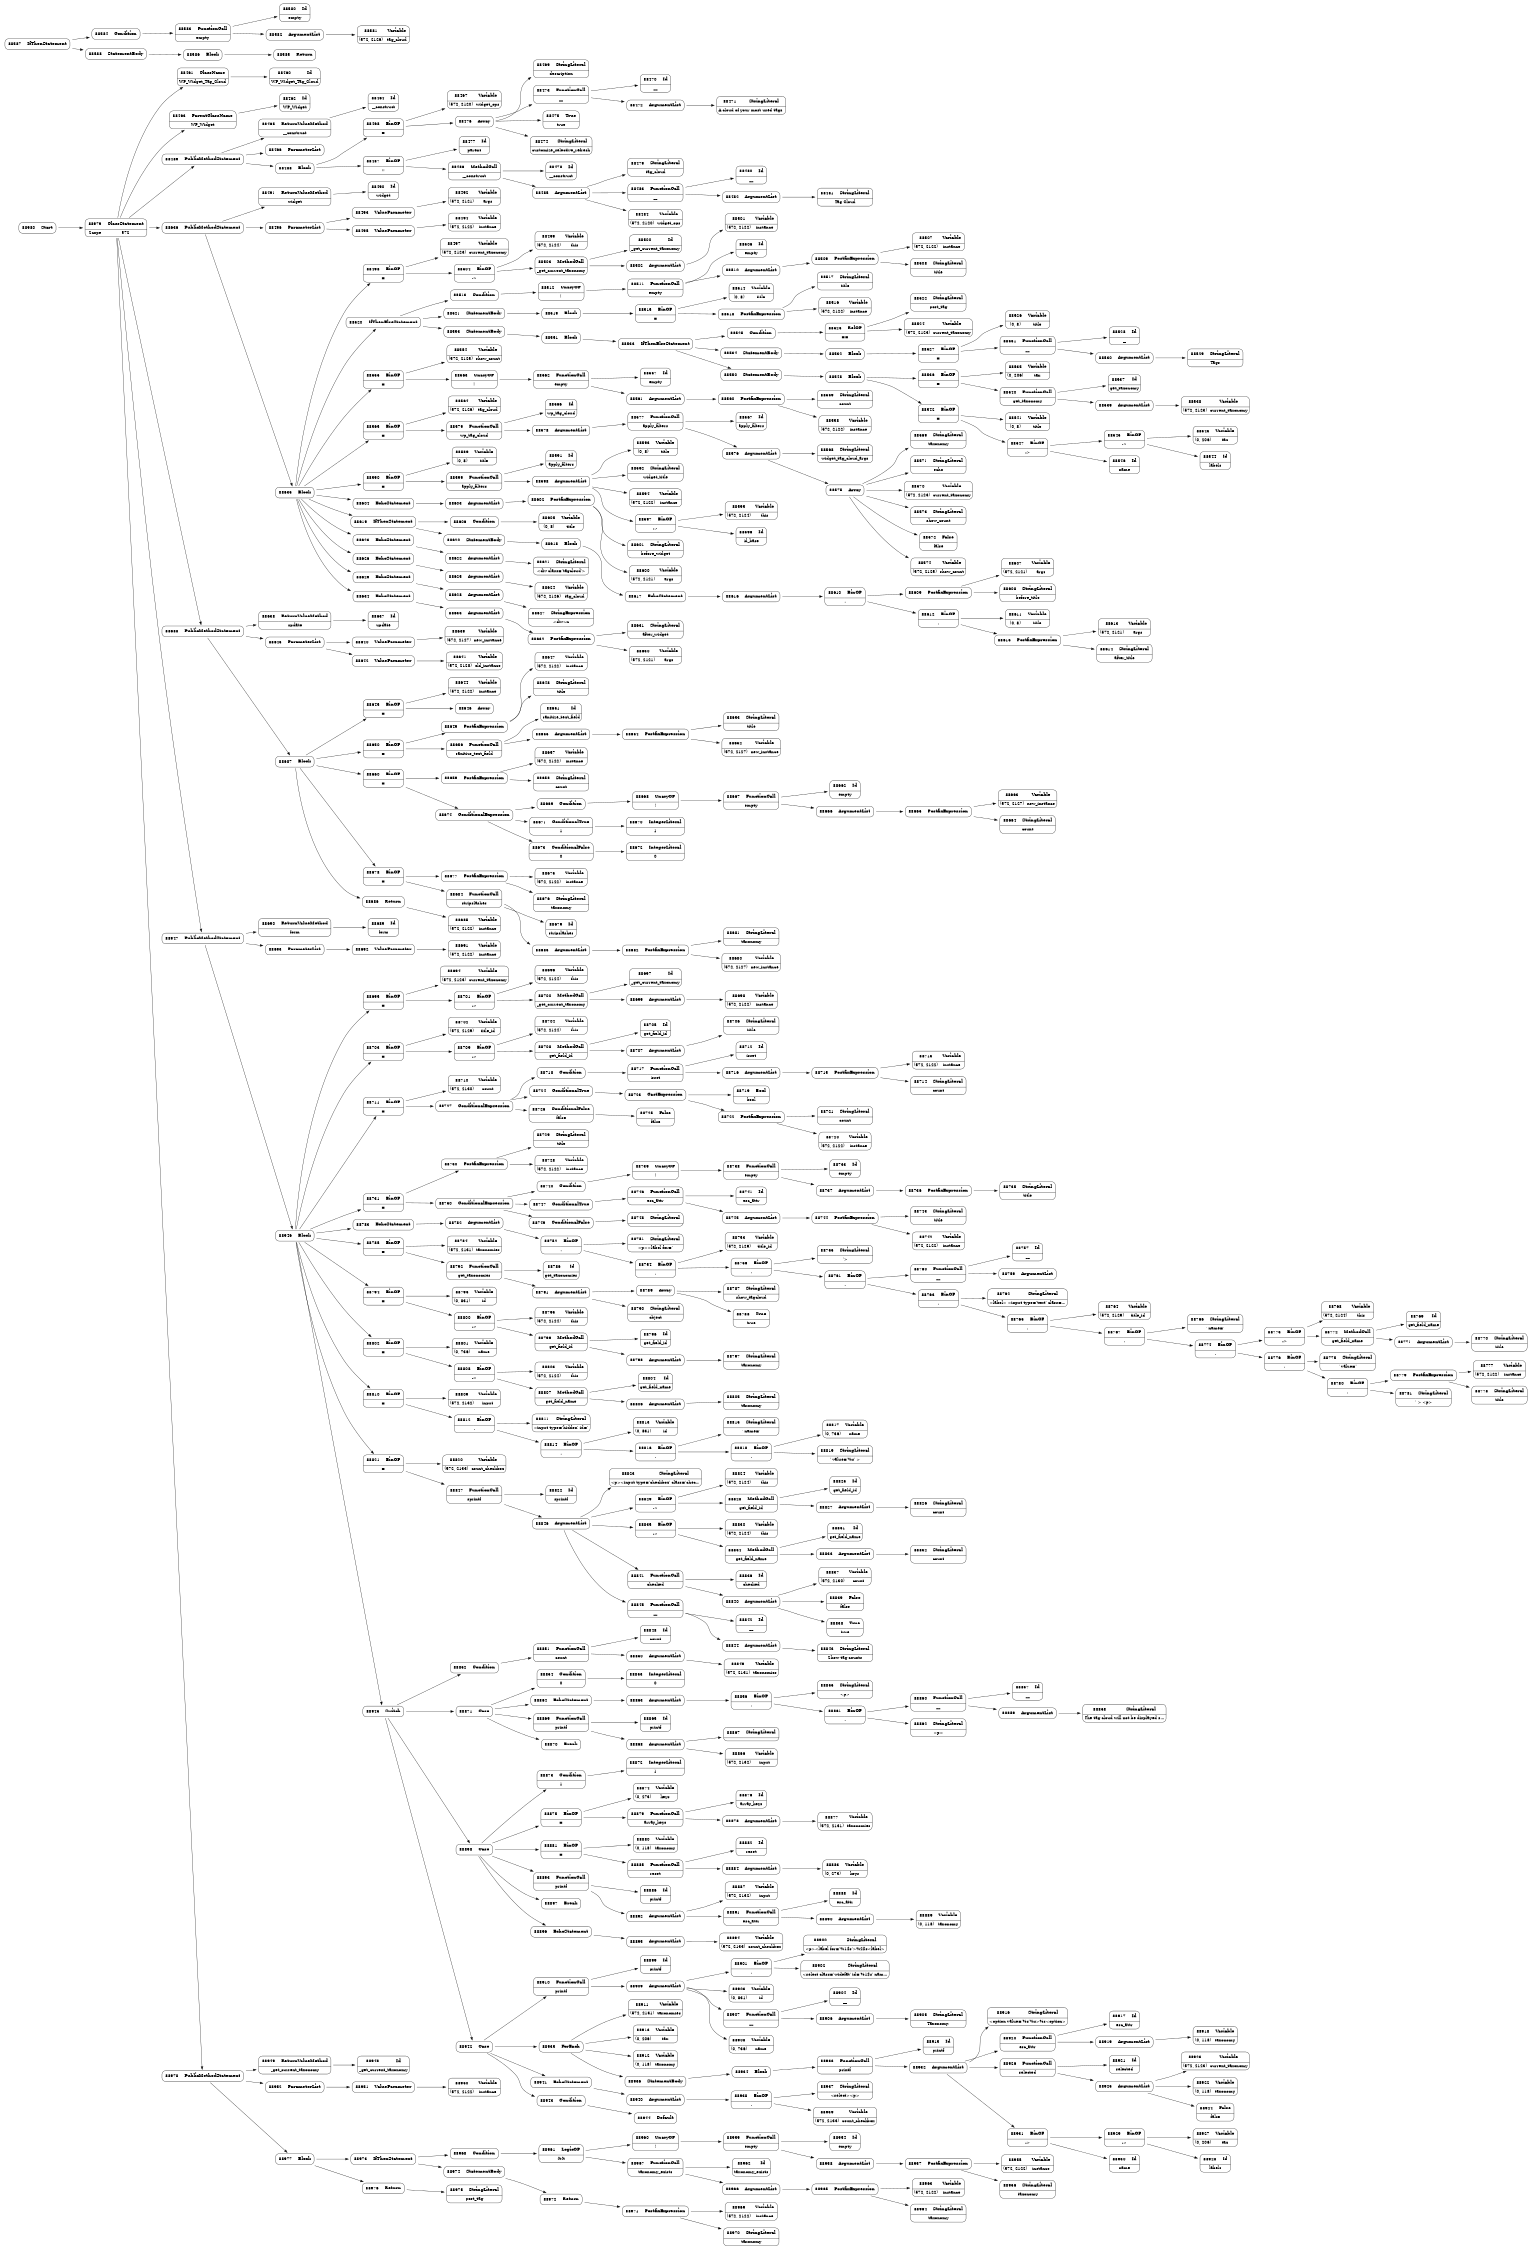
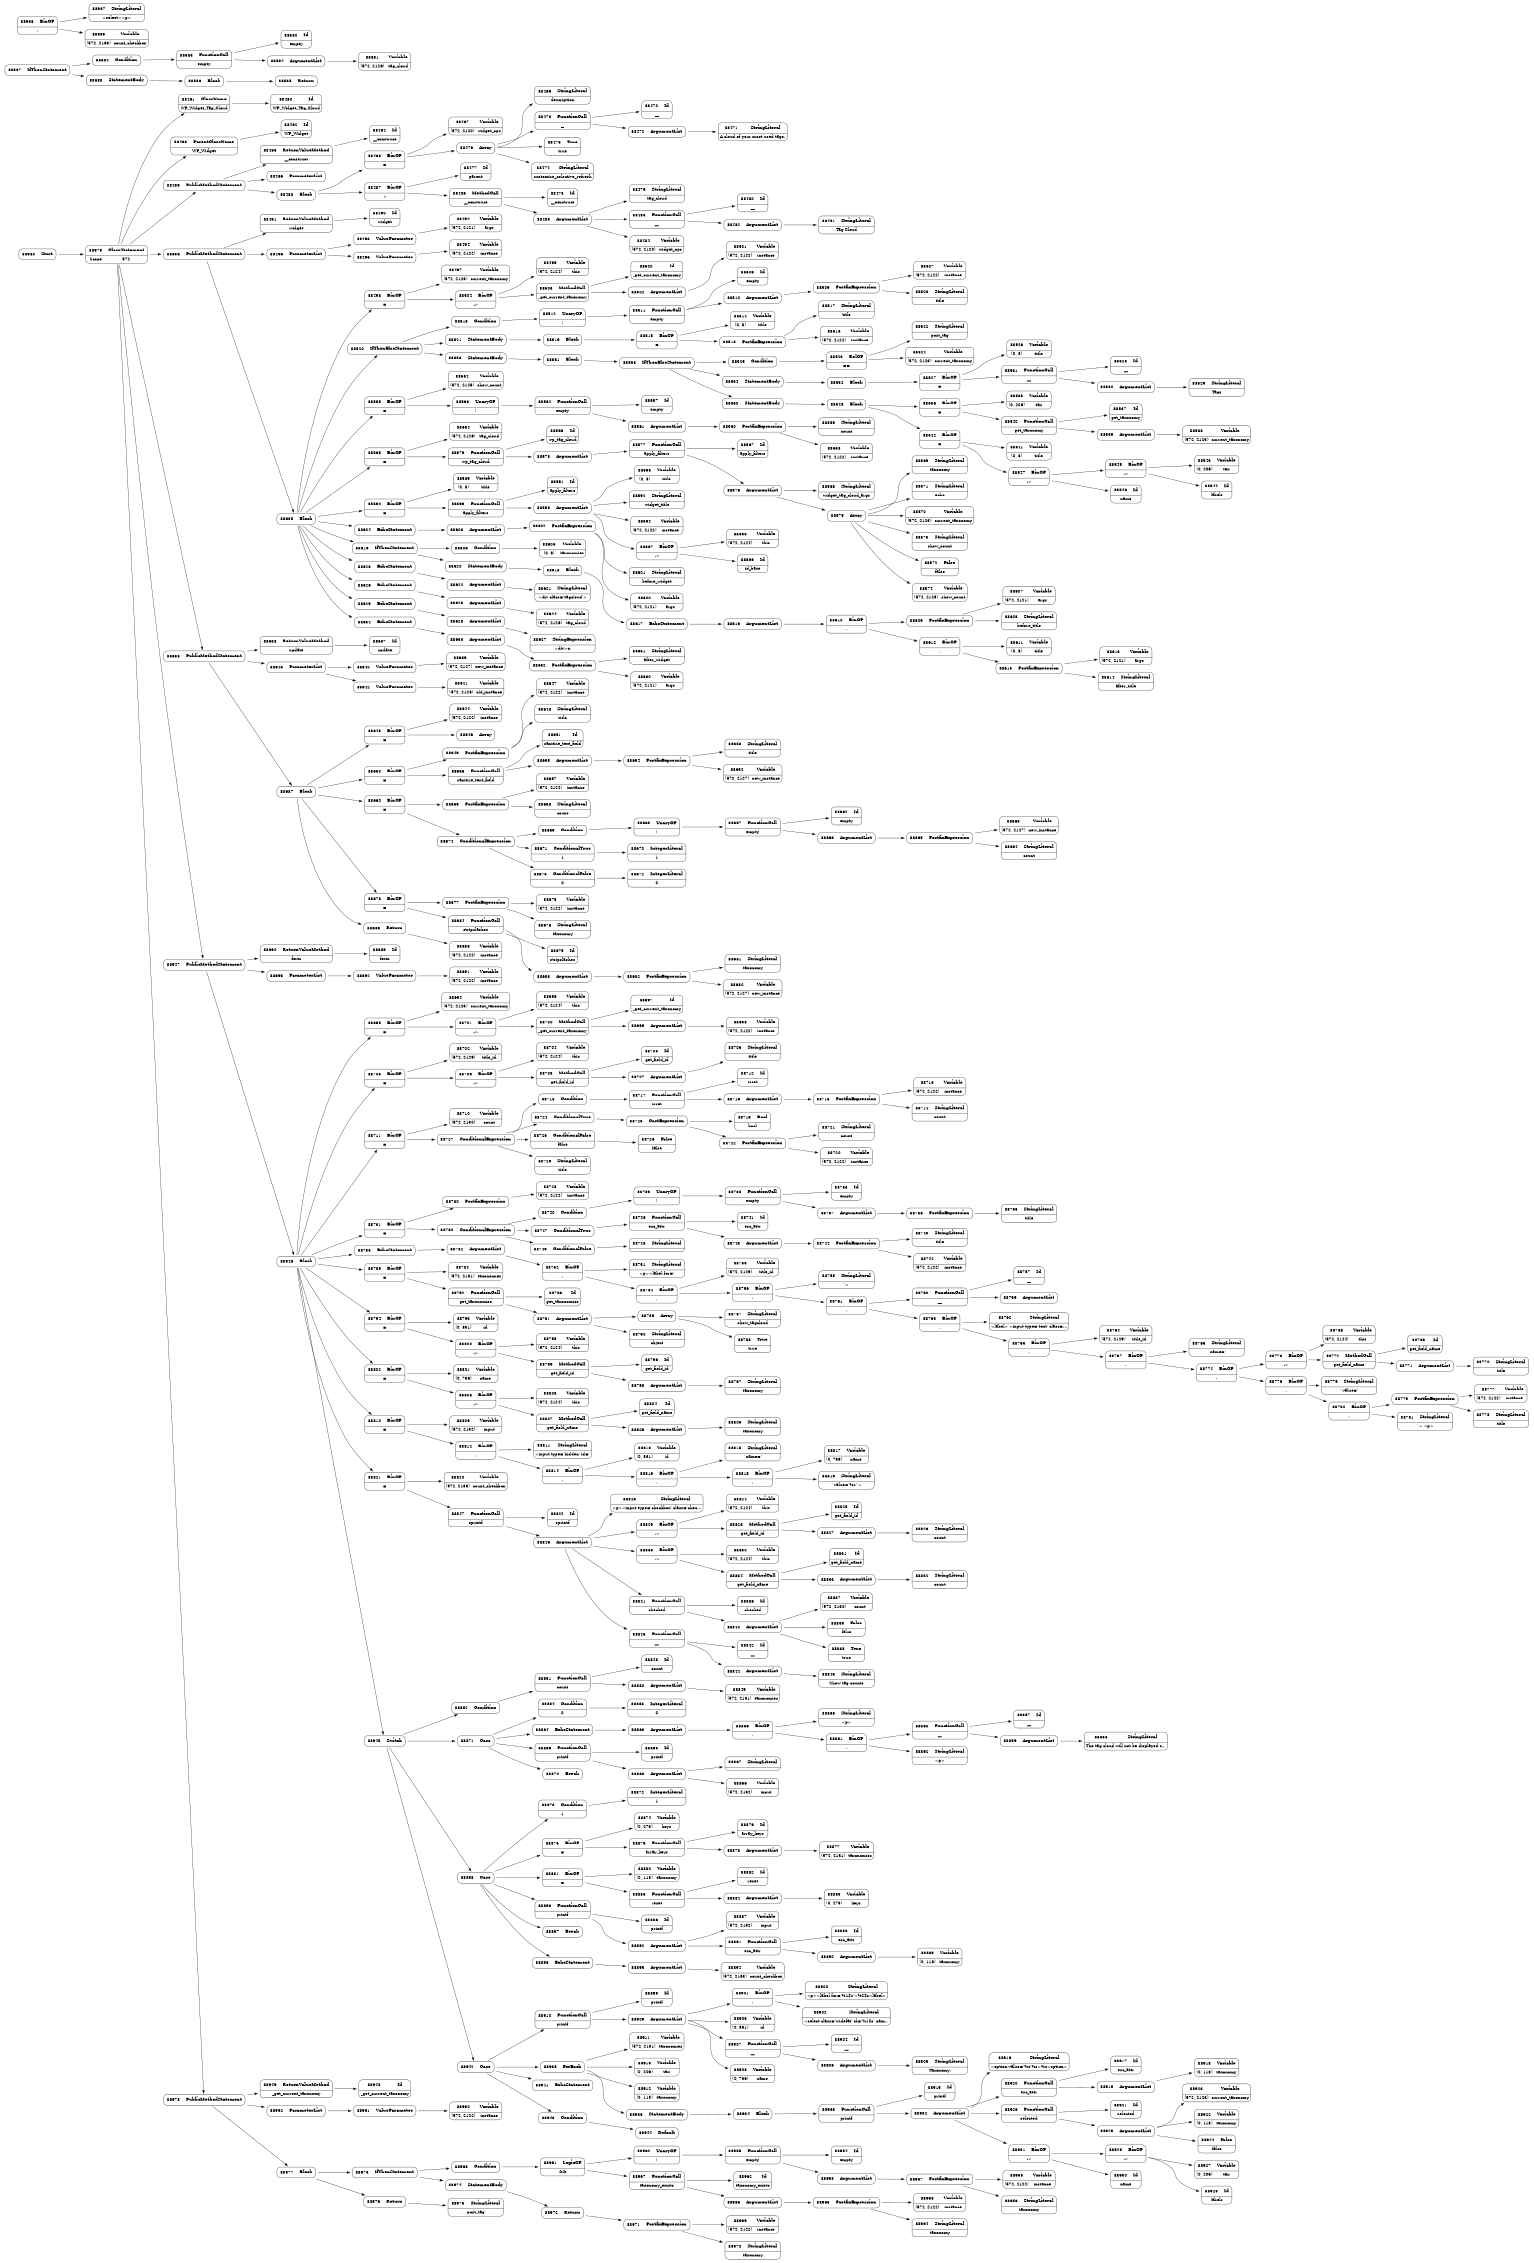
(571, 527) -> (572, 553)
(512, 1153) -> (514, 1151)
(655, 2100) -> none
